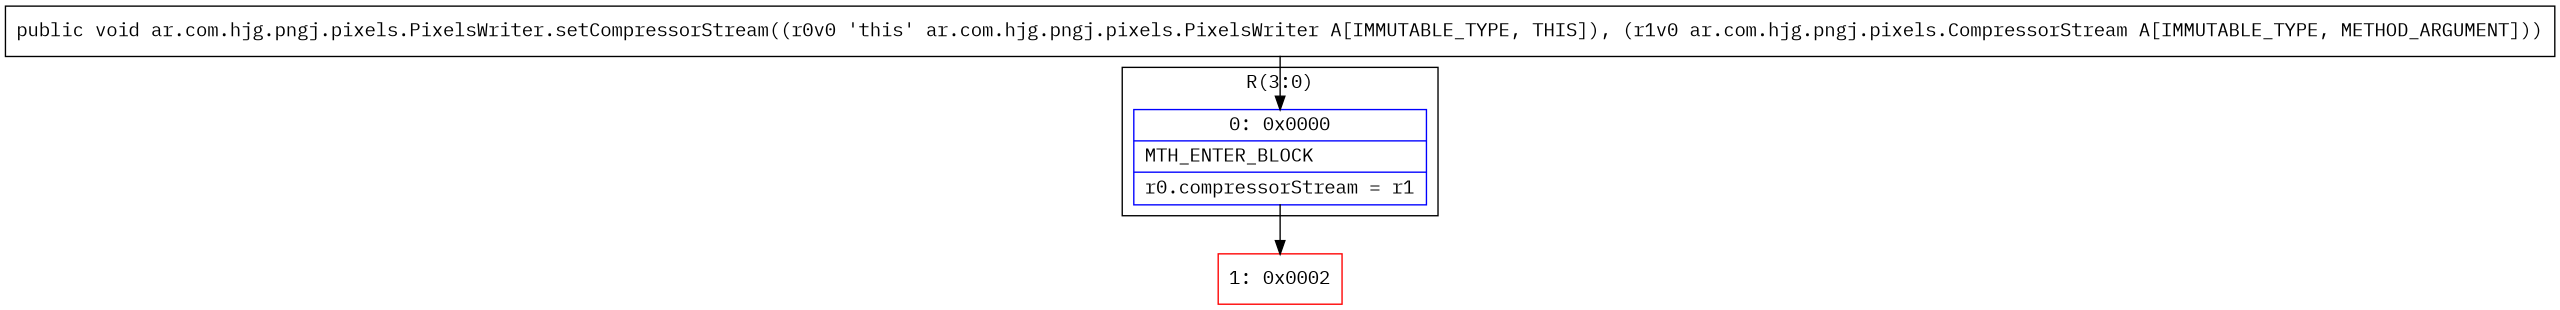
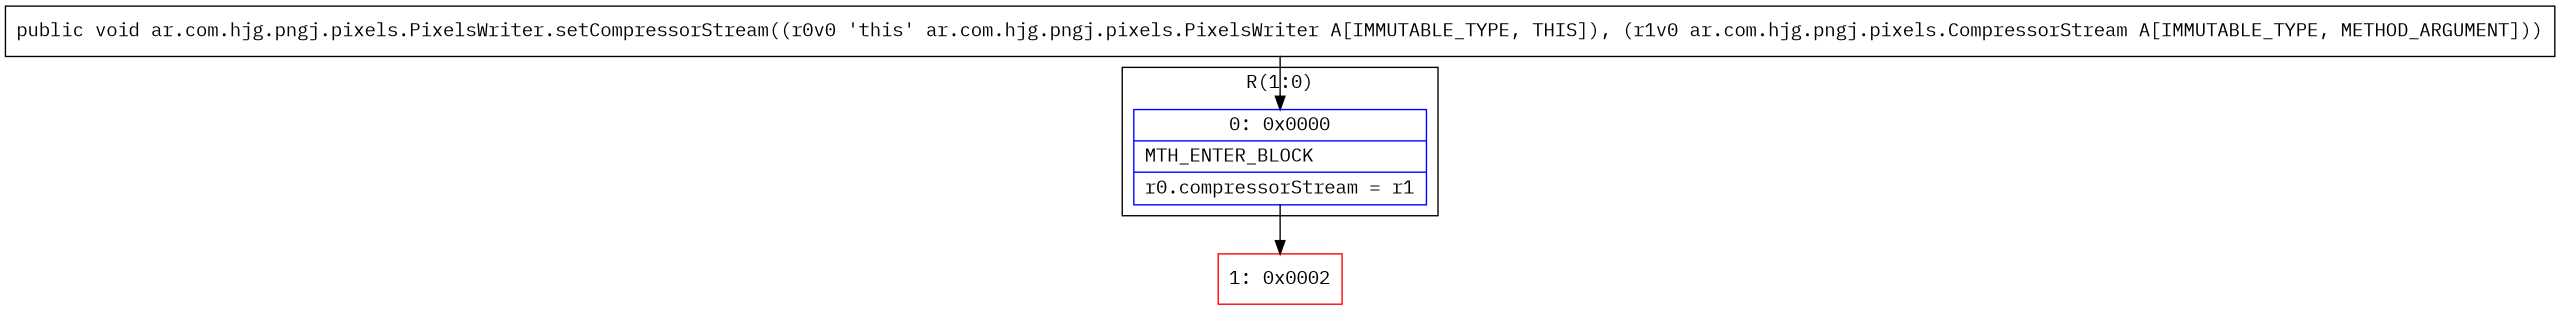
(1280, 83) -> (1280, 83)
